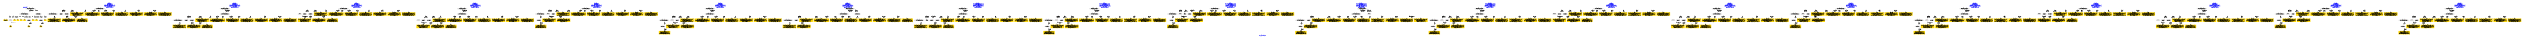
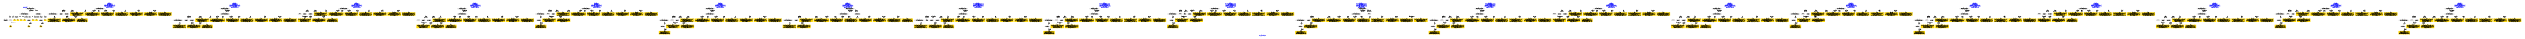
(6, 20) -> (6, 20)
